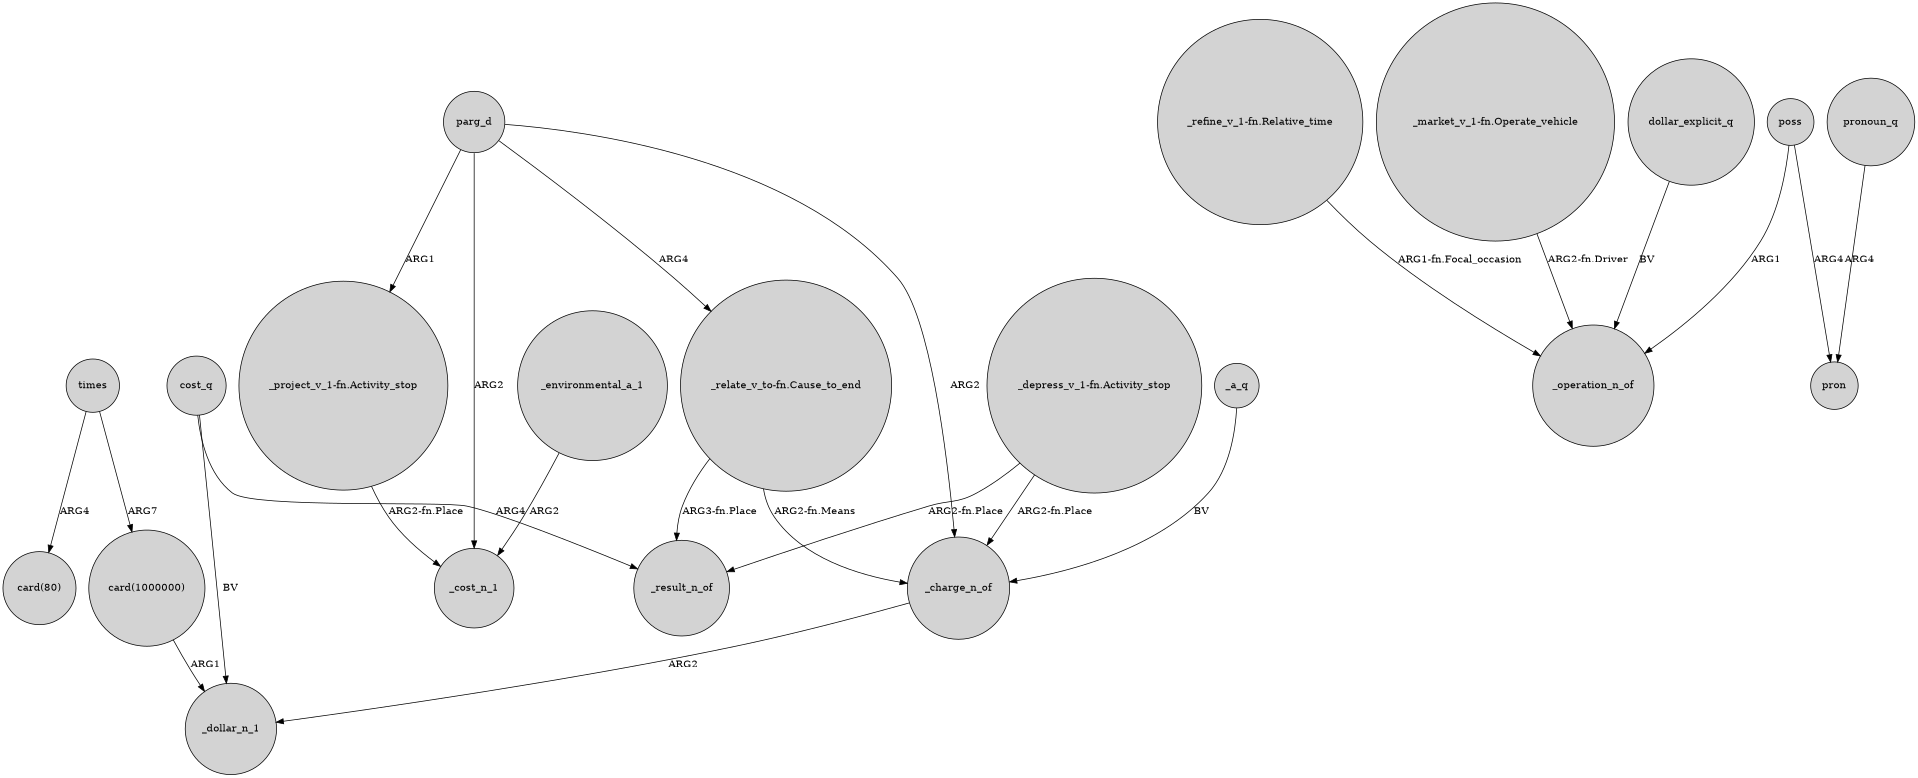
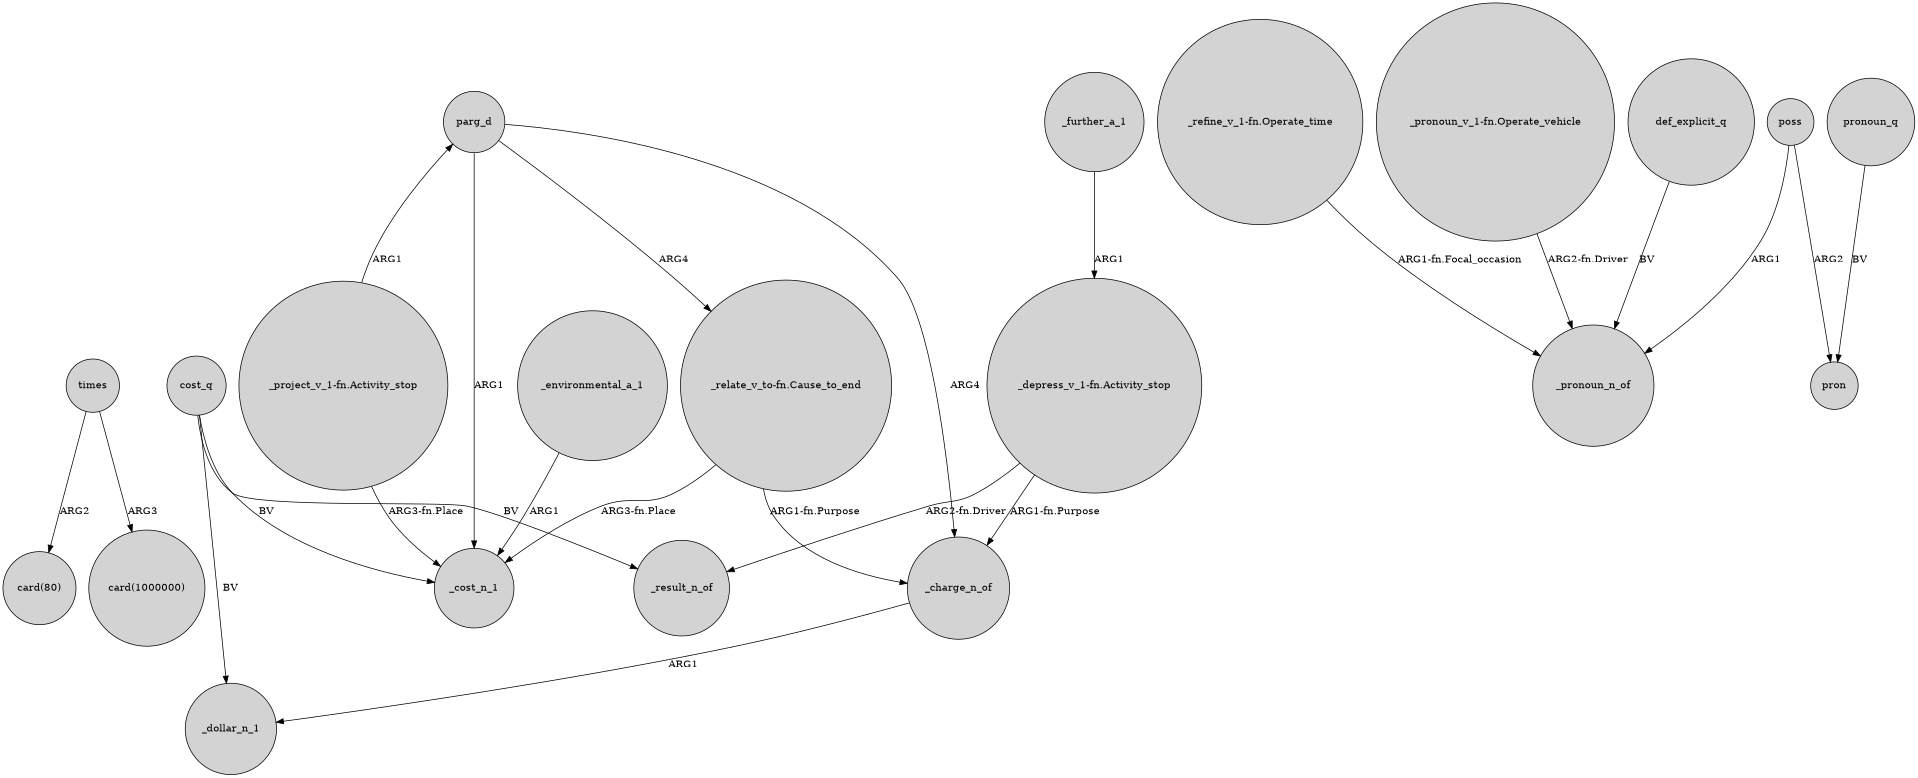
none -> (1094, 122)
(1260, 122) -> (1260, 122)
(1495, 122) -> (1495, 122)
(1691, 122) -> (1691, 122)
(427, 217) -> (397, 212)
(1829, 260) -> (1829, 260)
(1860, 260) -> (1860, 260)
(489, 386) -> (489, 386)
(965, 386) -> (965, 386)
(1237, 386) -> none
(1593, 386) -> (1593, 386)
(688, 494) -> (611, 503)
(75, 512) -> (75, 512)
(143, 512) -> (143, 512)
(426, 512) -> (426, 512)
(511, 512) -> (511, 512)
(545, 512) -> (545, 512)
(815, 512) -> (815, 512)
(966, 512) -> (966, 512)
(1055, 512) -> (1055, 512)
none -> (285, 533)
(186, 663) -> none
(683, 665) -> (683, 665)
